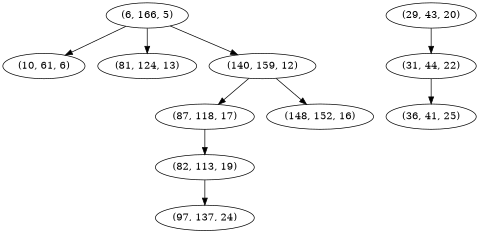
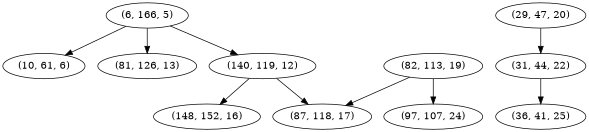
(431, 15) -> (541, 15)
(147, 66) -> (147, 66)
(262, 66) -> (262, 66)
(205, 139) -> (381, 90)
(205, 218) -> (433, 117)
